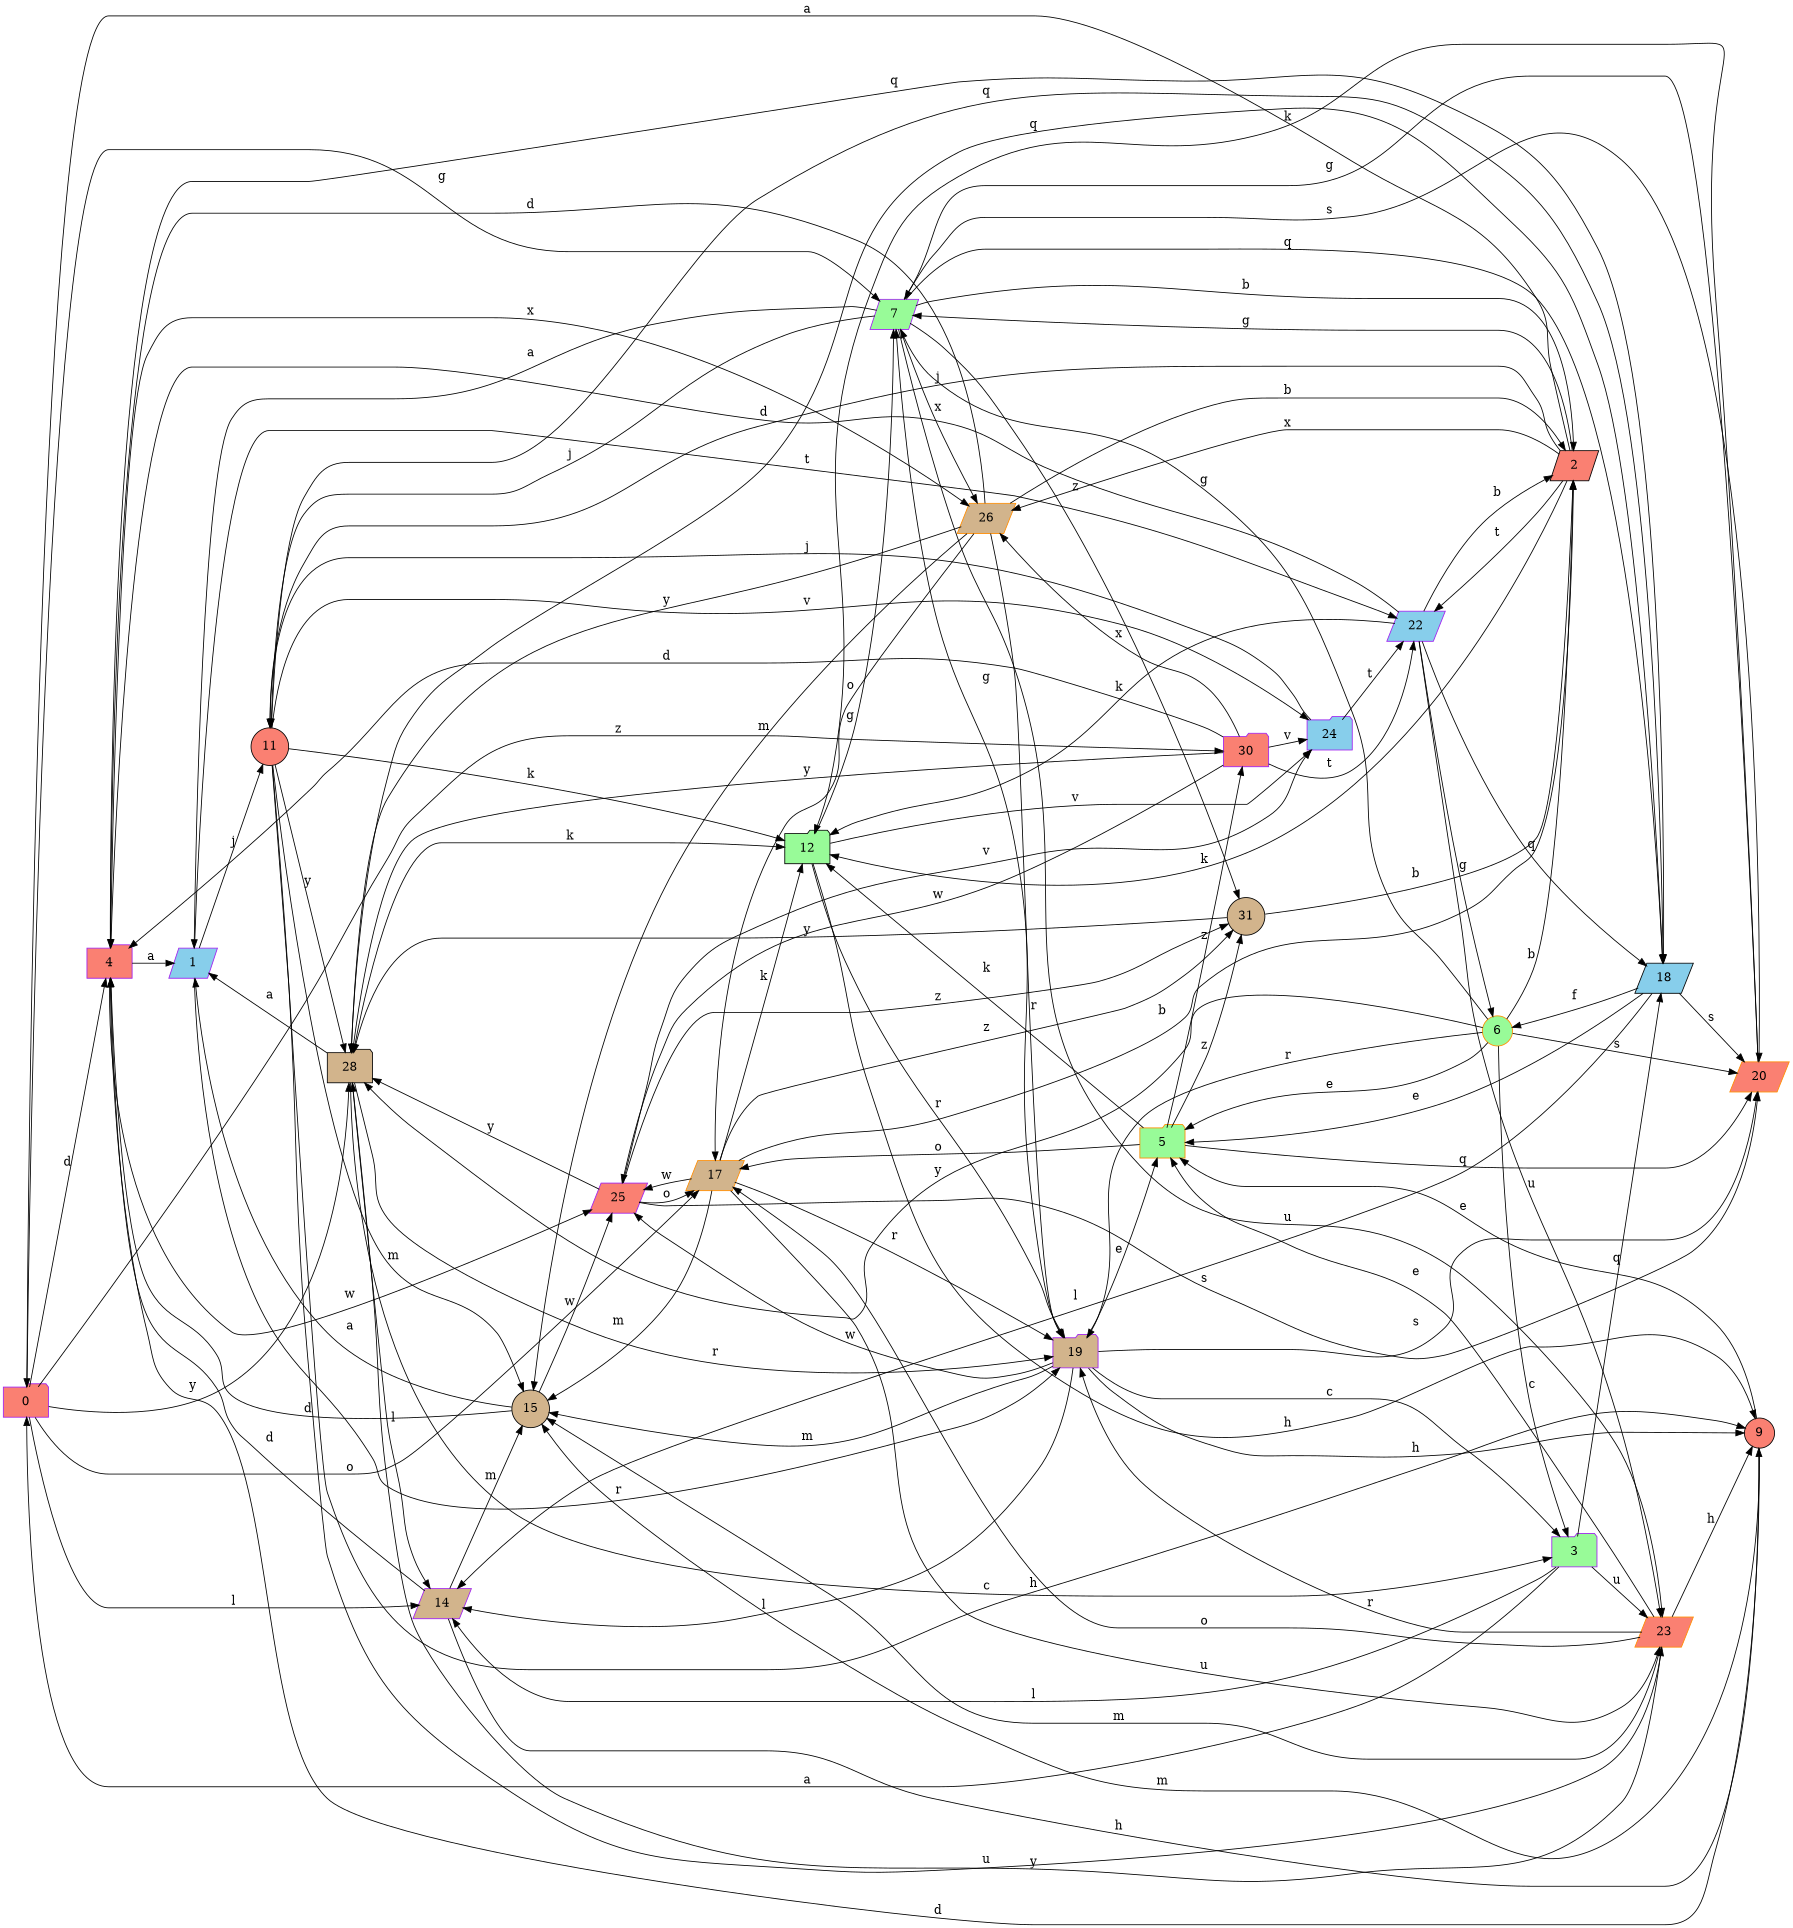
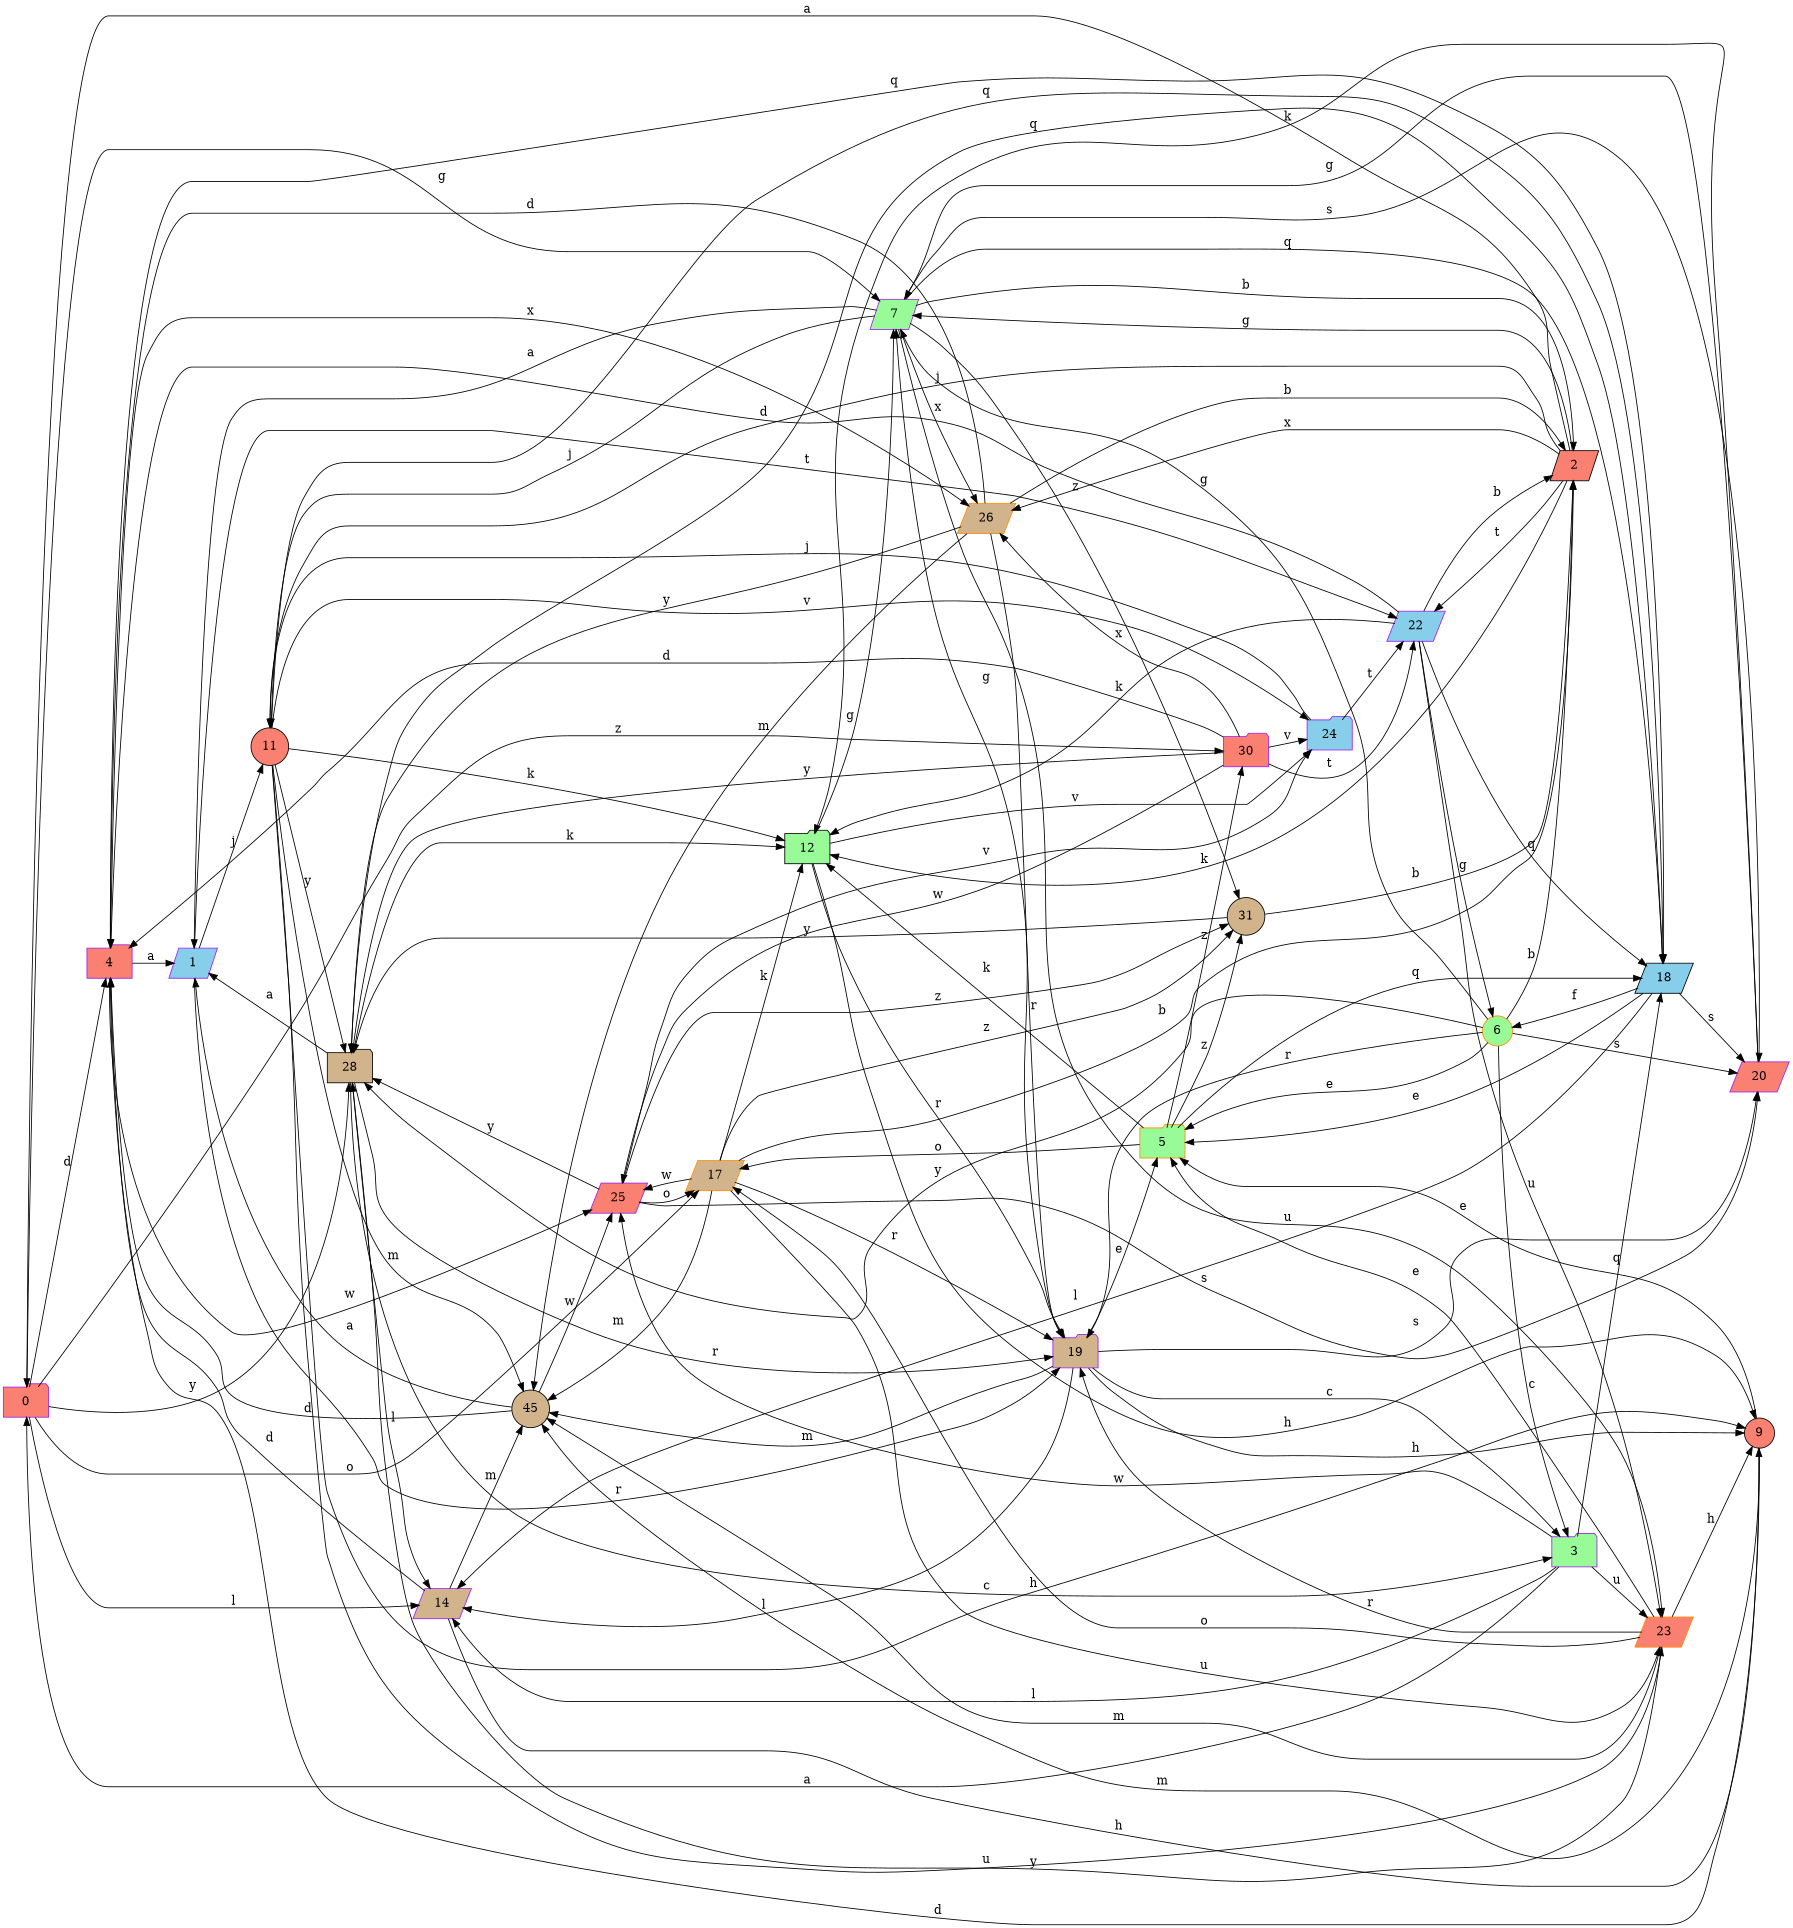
(792, 817) -> none
(1760, 1077) -> (1760, 1077)
(1481, 1167) -> (1385, 992)
(834, 1337) -> (1062, 1482)
(531, 1409) -> (531, 1409)
